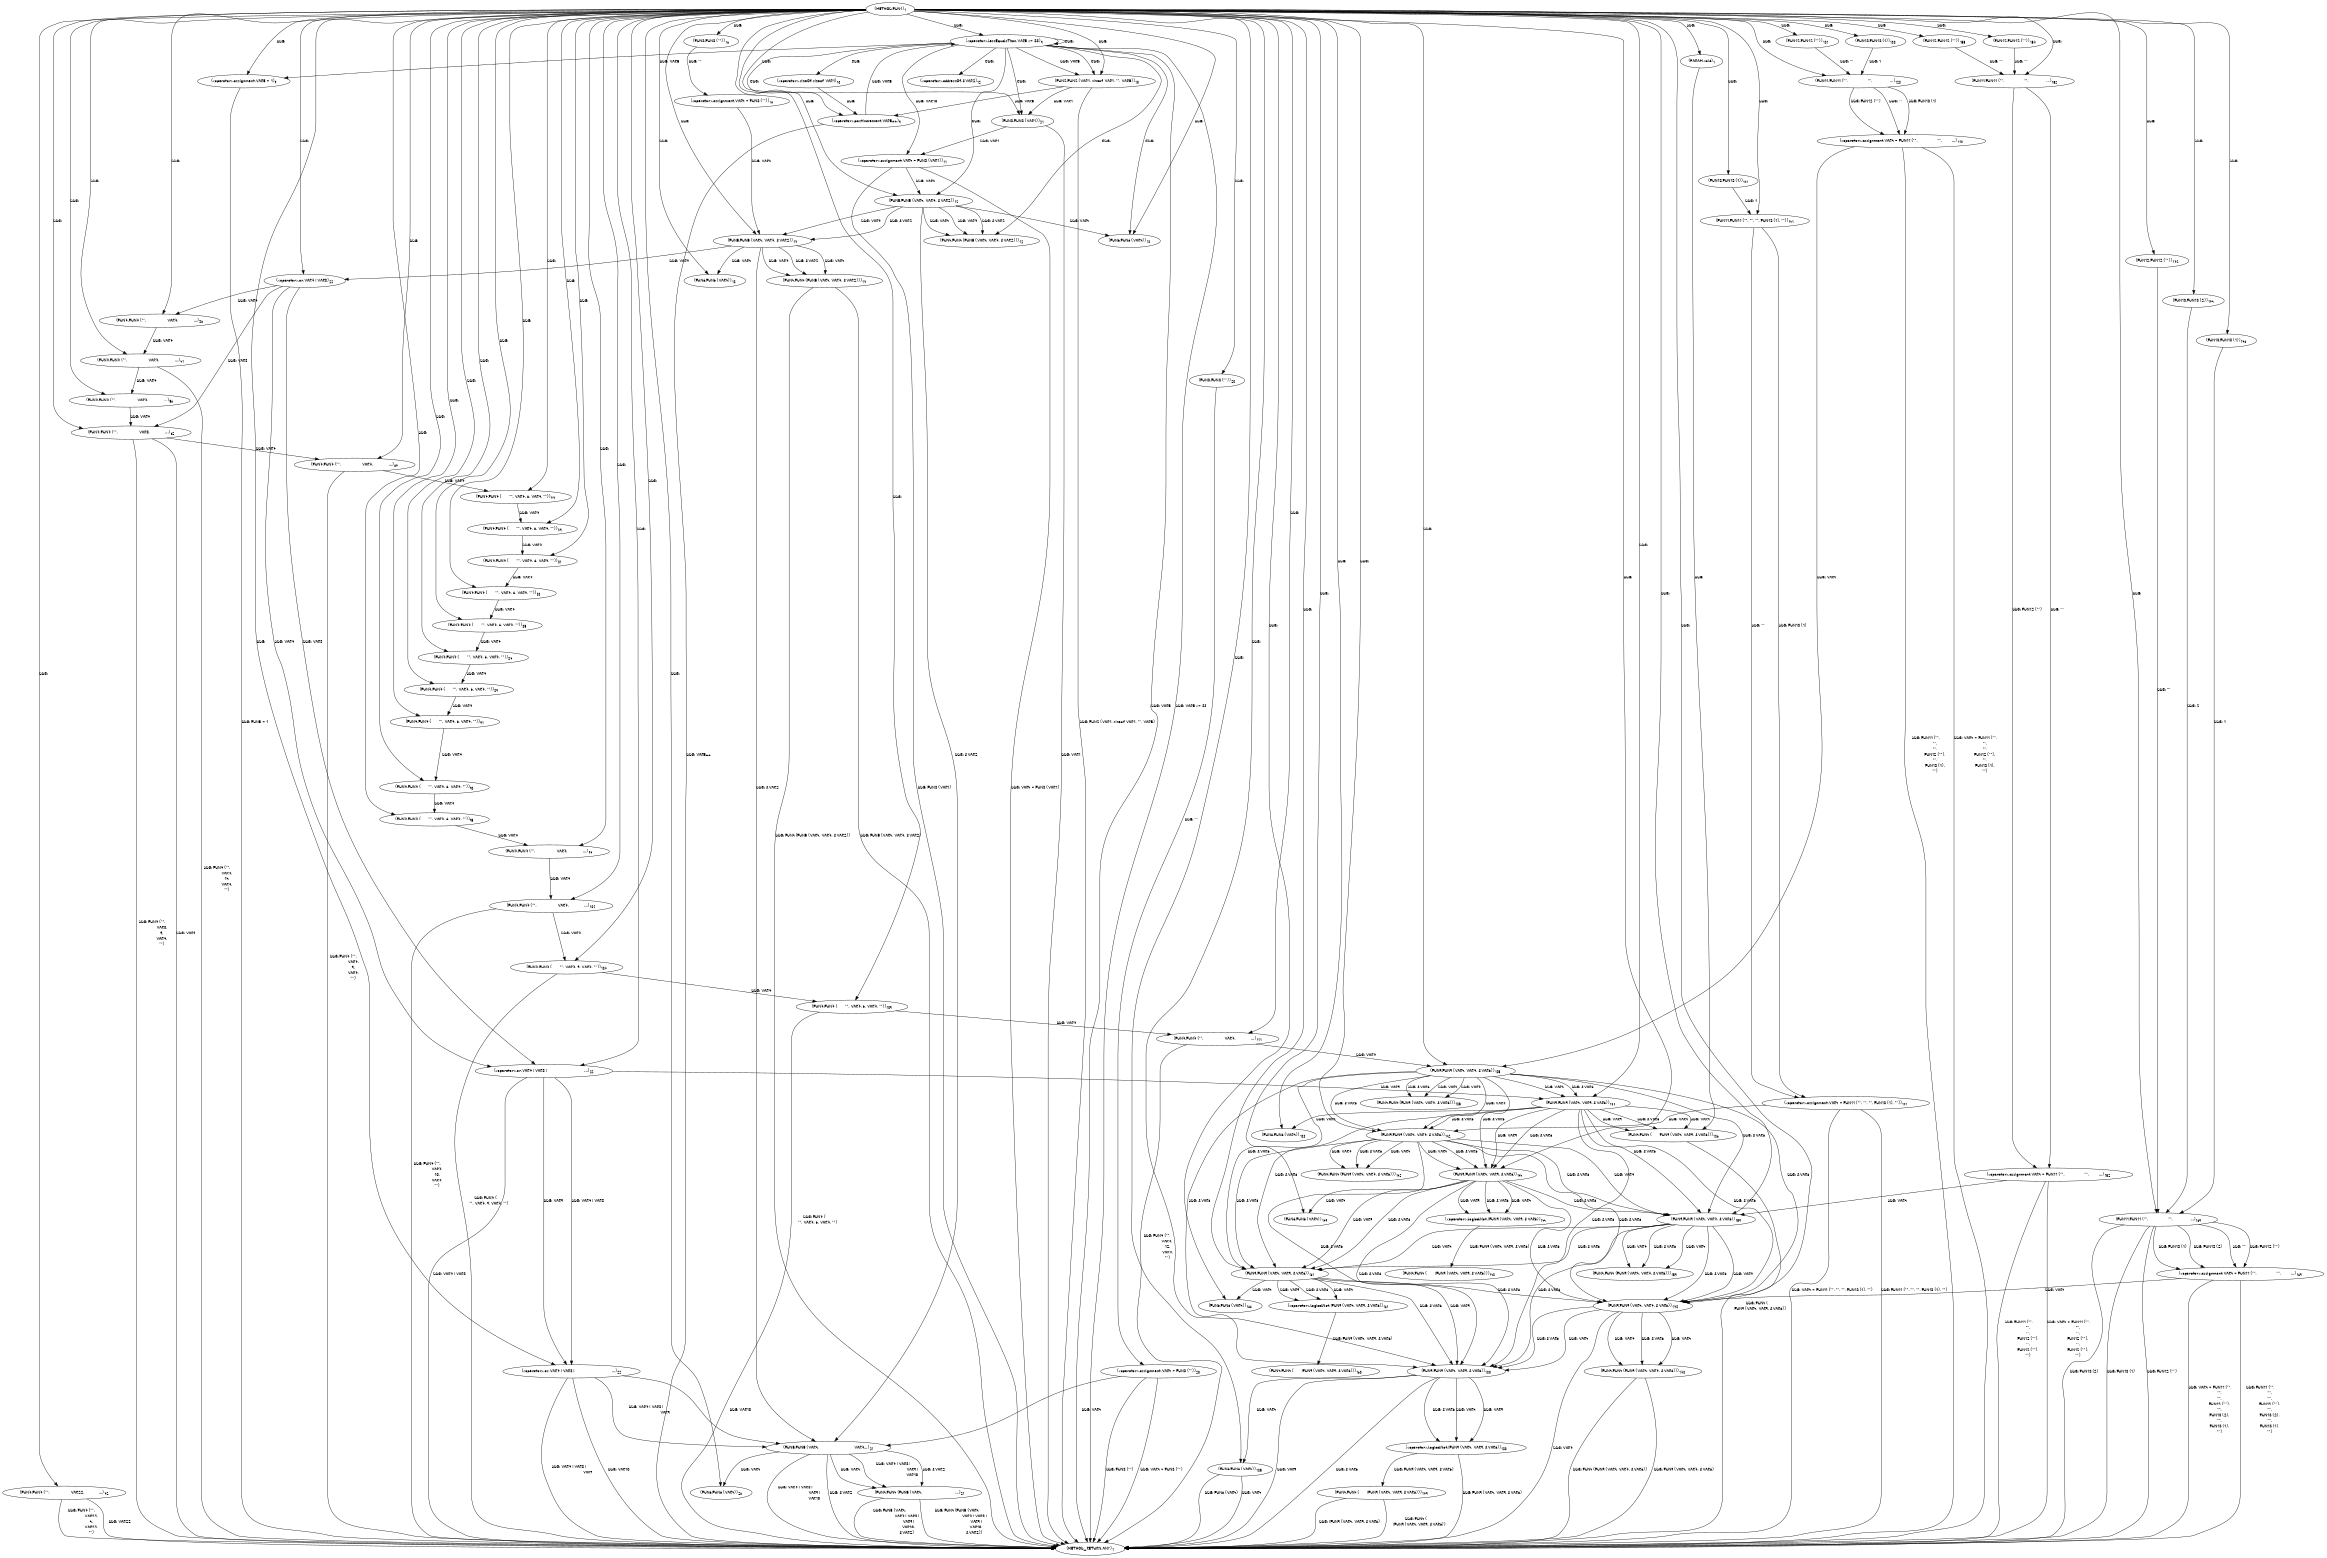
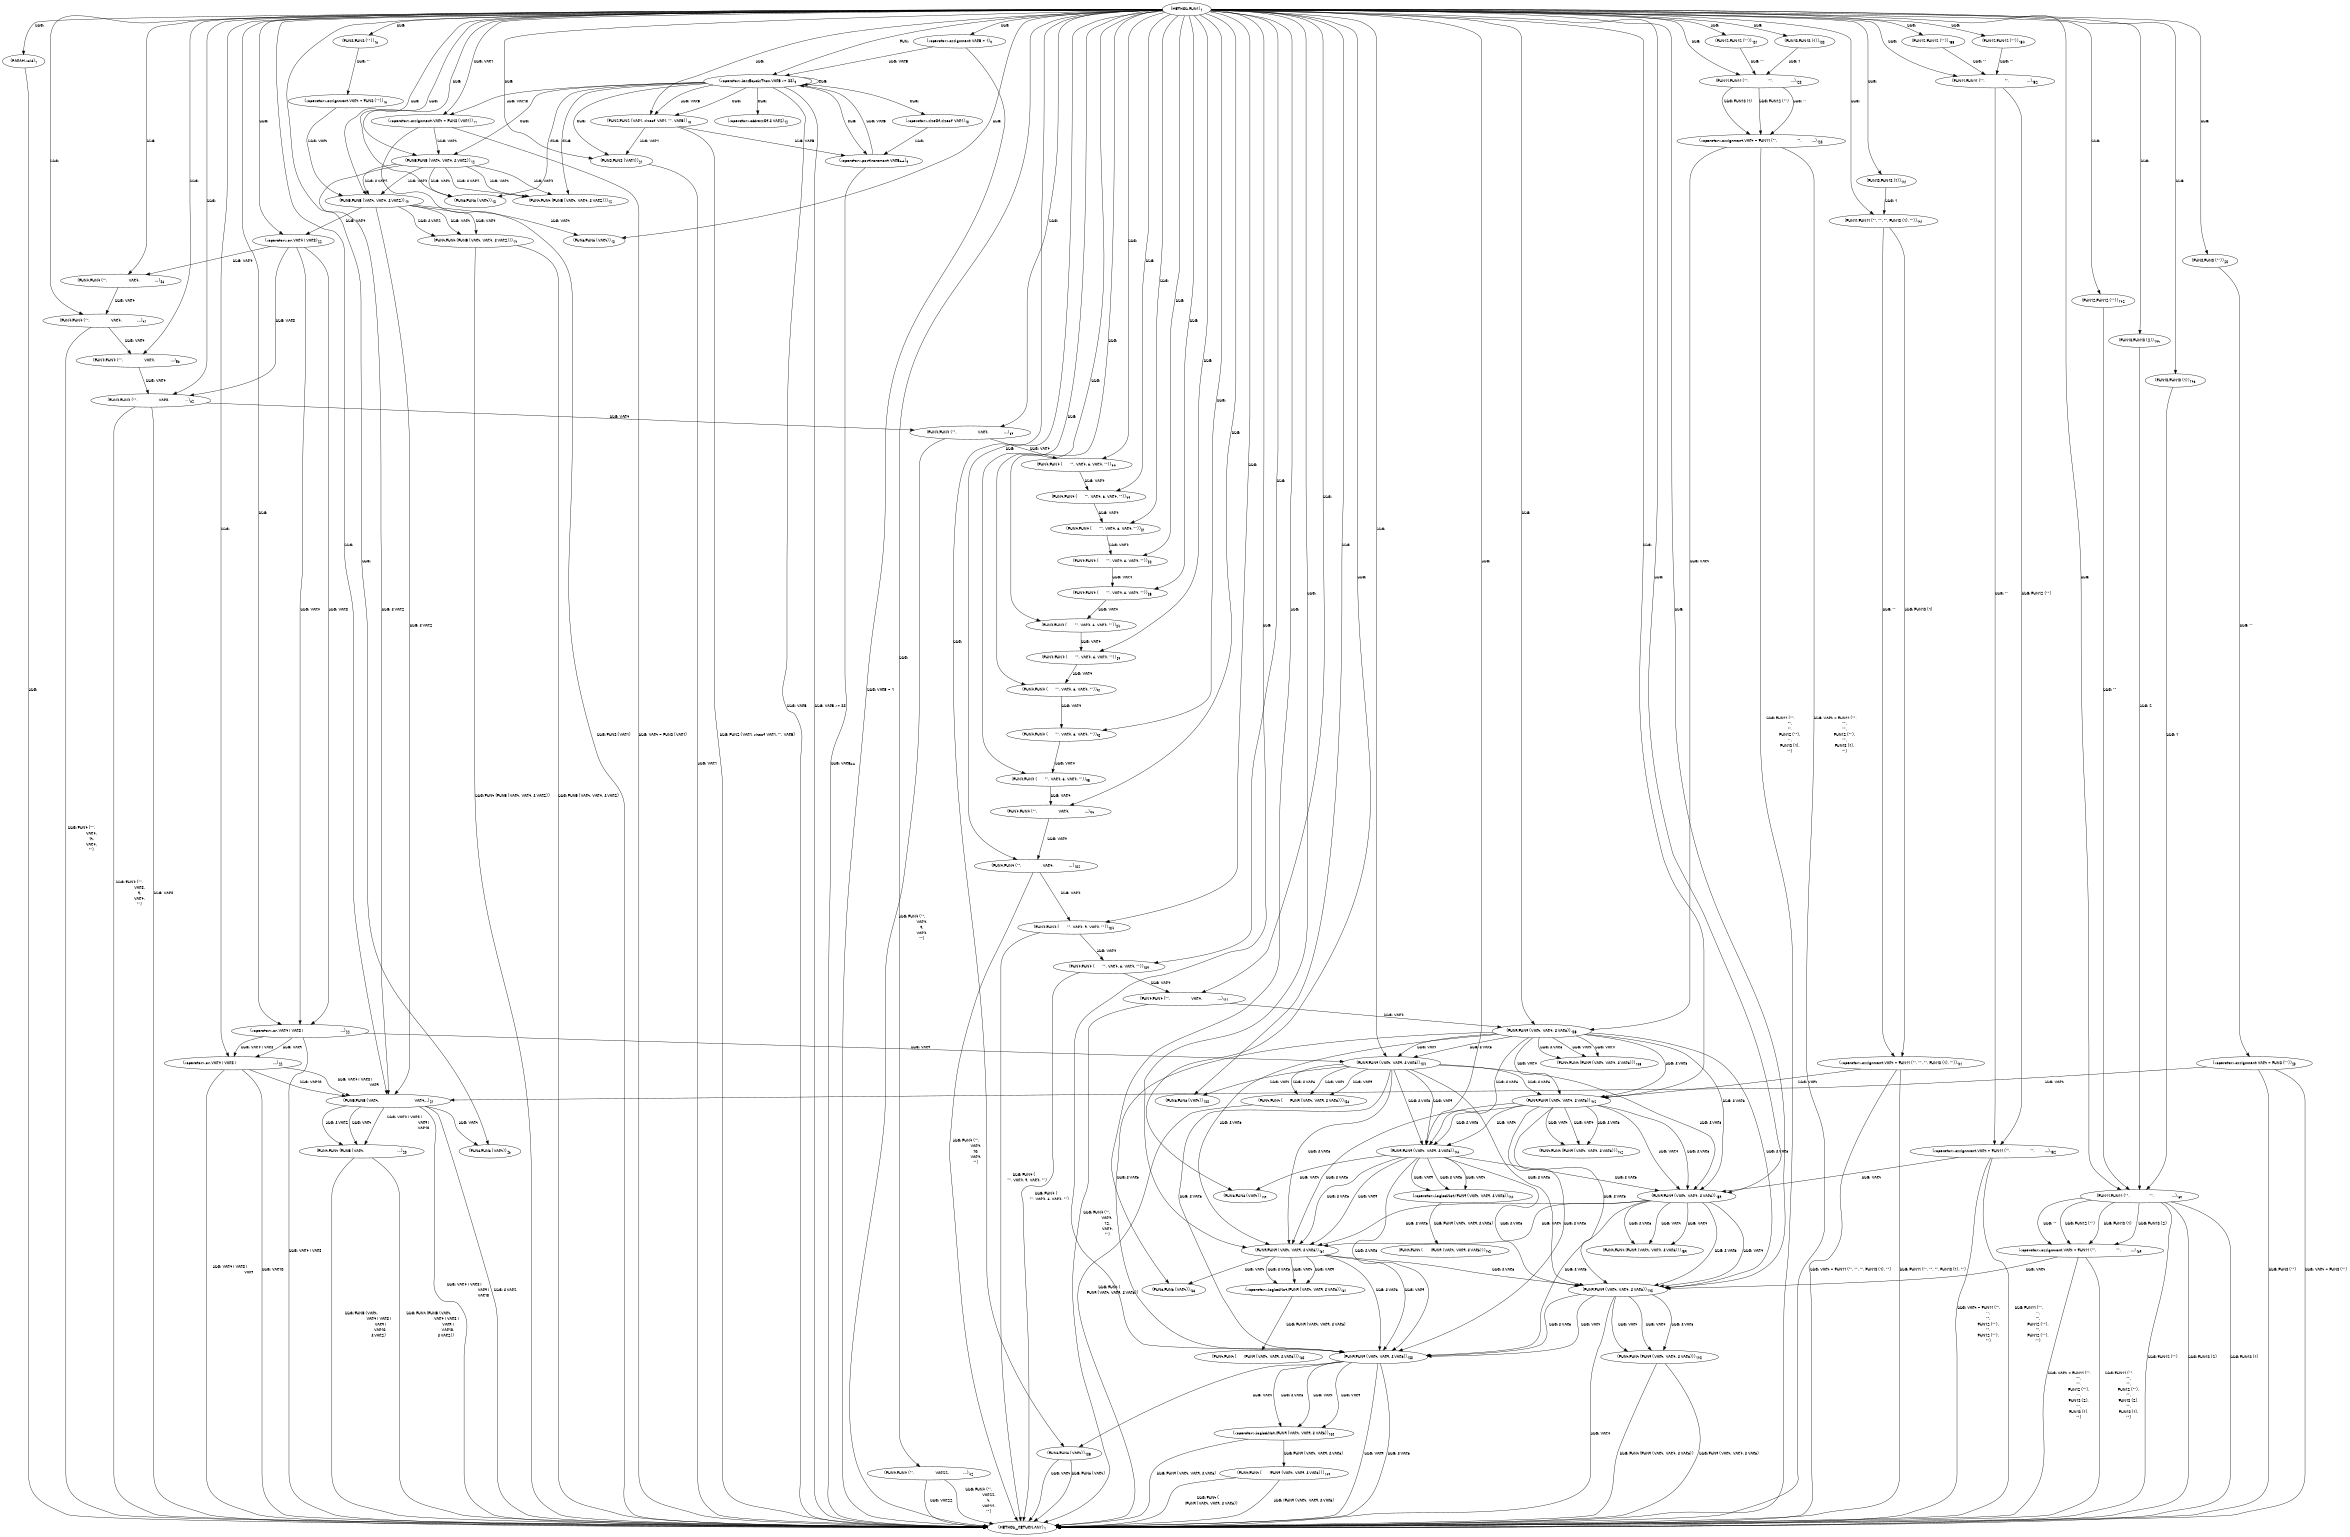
(959, 25) -> (905, 41)
(620, 57) -> (861, 61)
none -> (281, 132)
(965, 140) -> (777, 13)
(1695, 599) -> (29, 1259)
(255, 722) -> (881, 690)
(963, 1492) -> (405, 1151)
